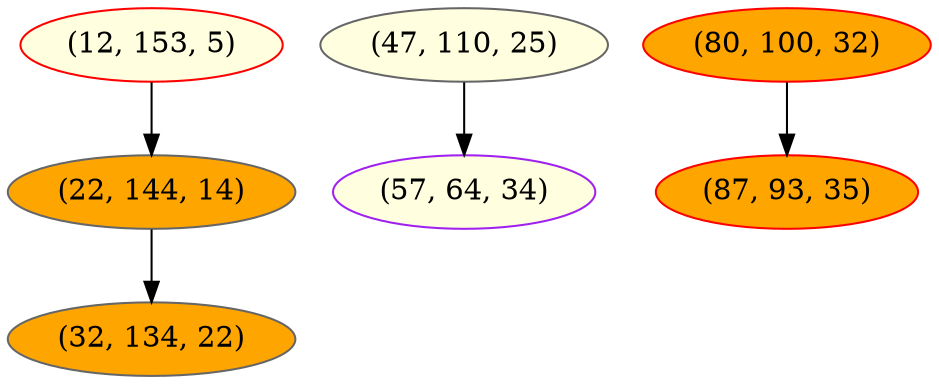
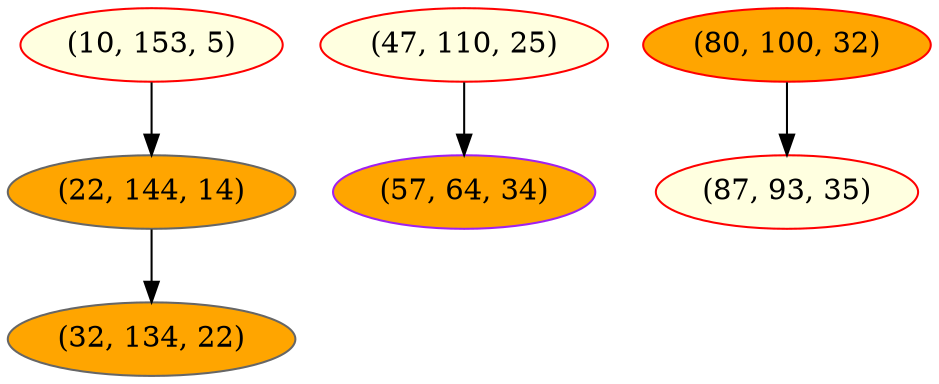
(152, 45) -> (152, 45)
(464, 45) -> (464, 45)
(464, 192) -> (464, 192)
(787, 192) -> (787, 192)
